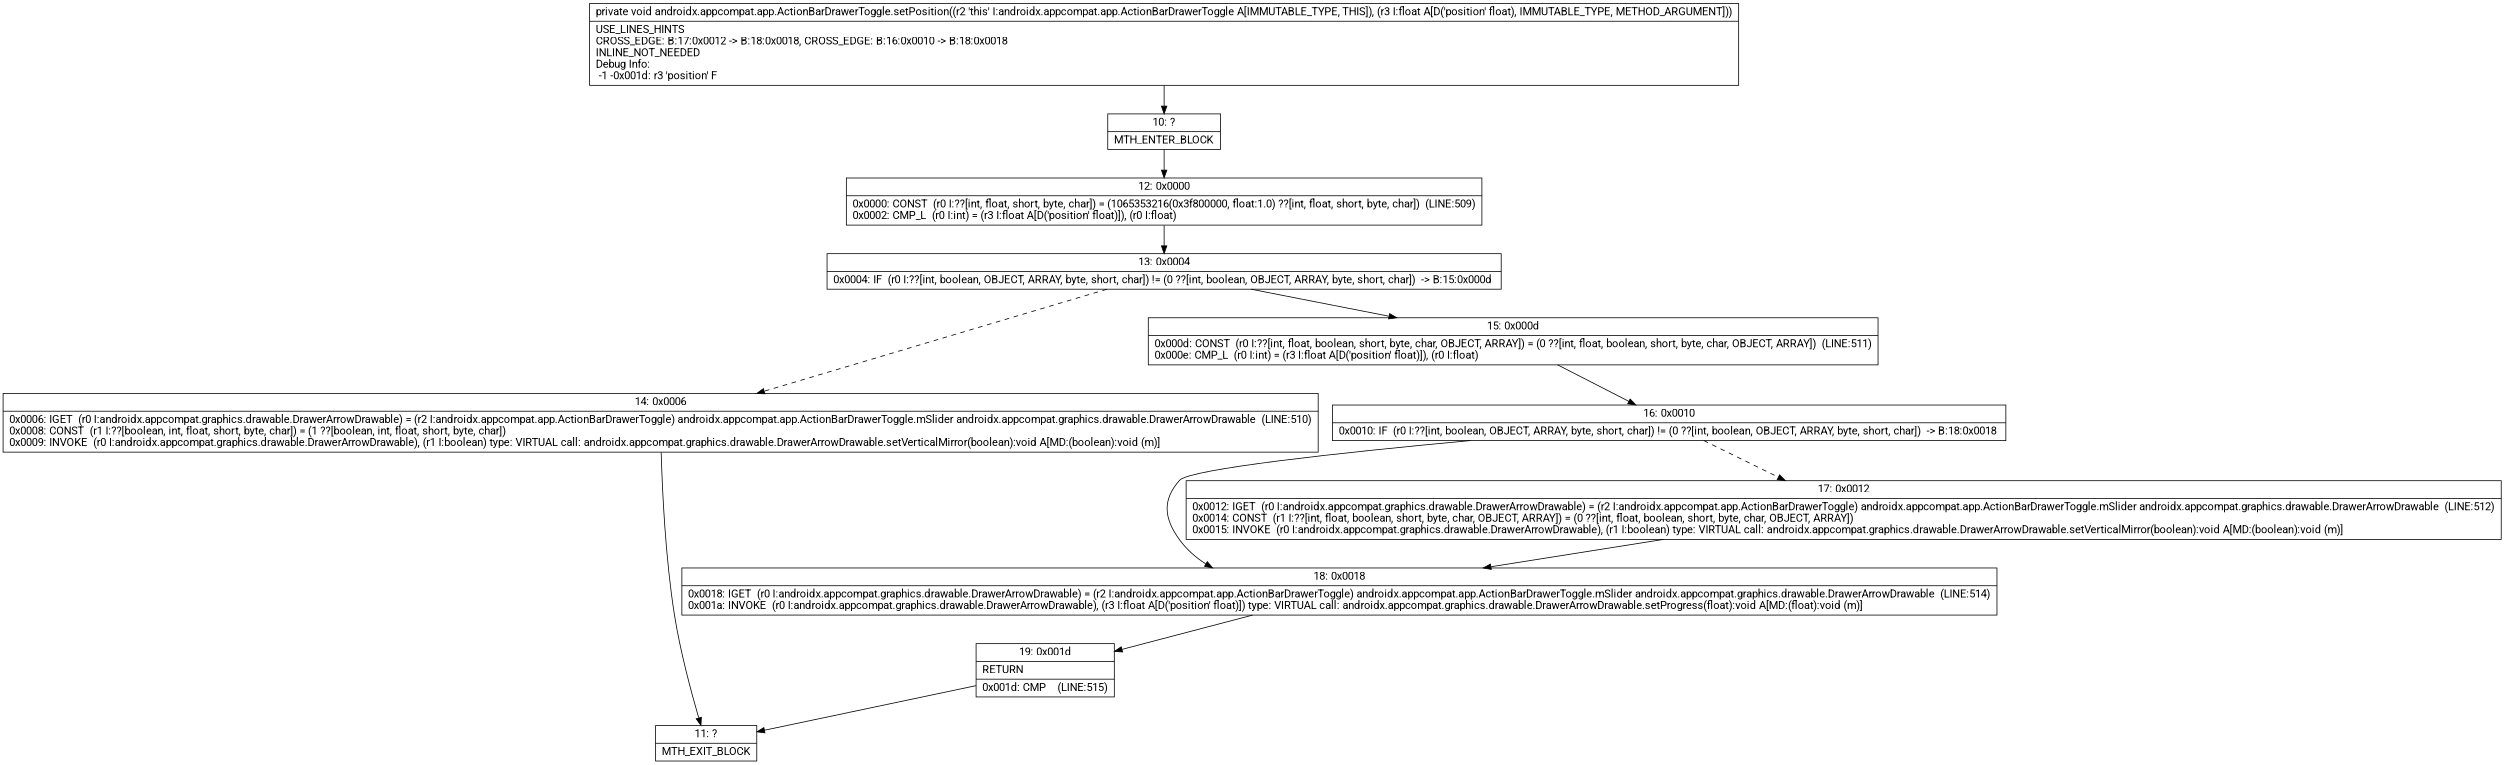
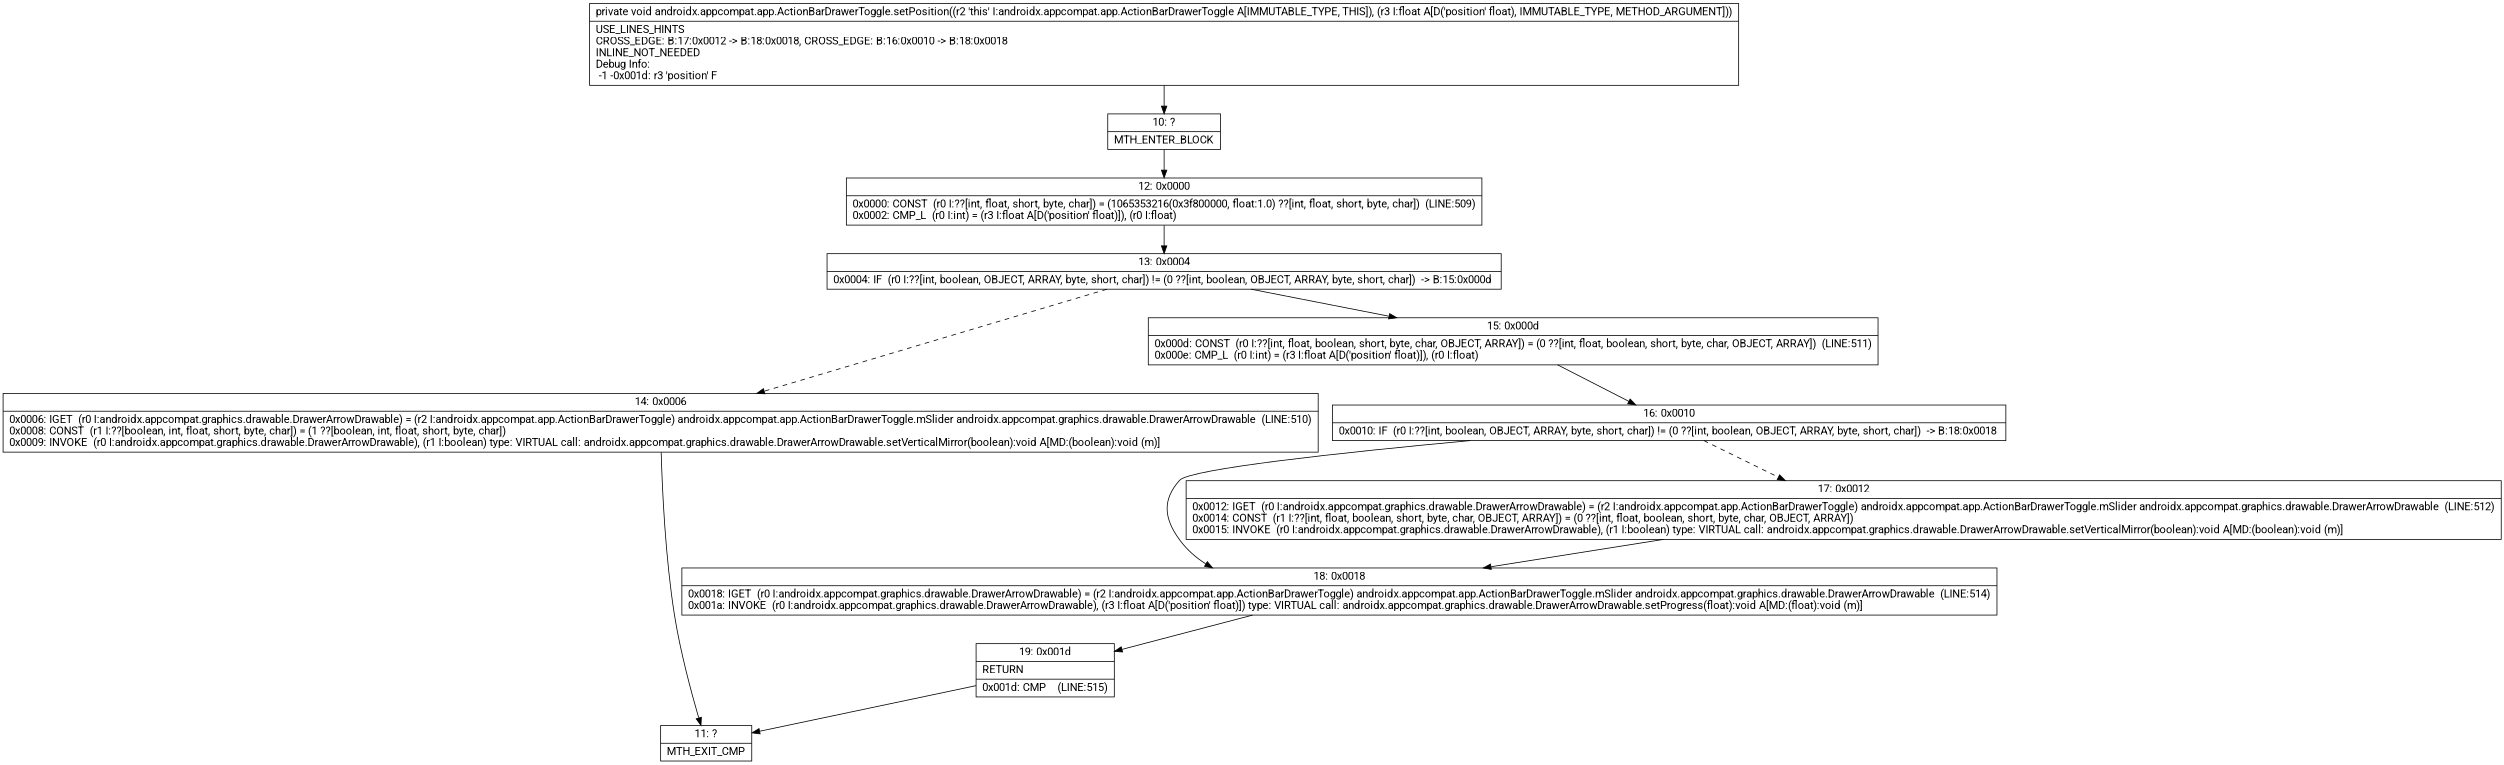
(706, 752) -> (706, 752)
